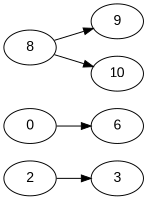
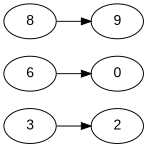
(117, 74) -> none
(69, 126) -> (69, 74)
(69, 178) -> (69, 126)
